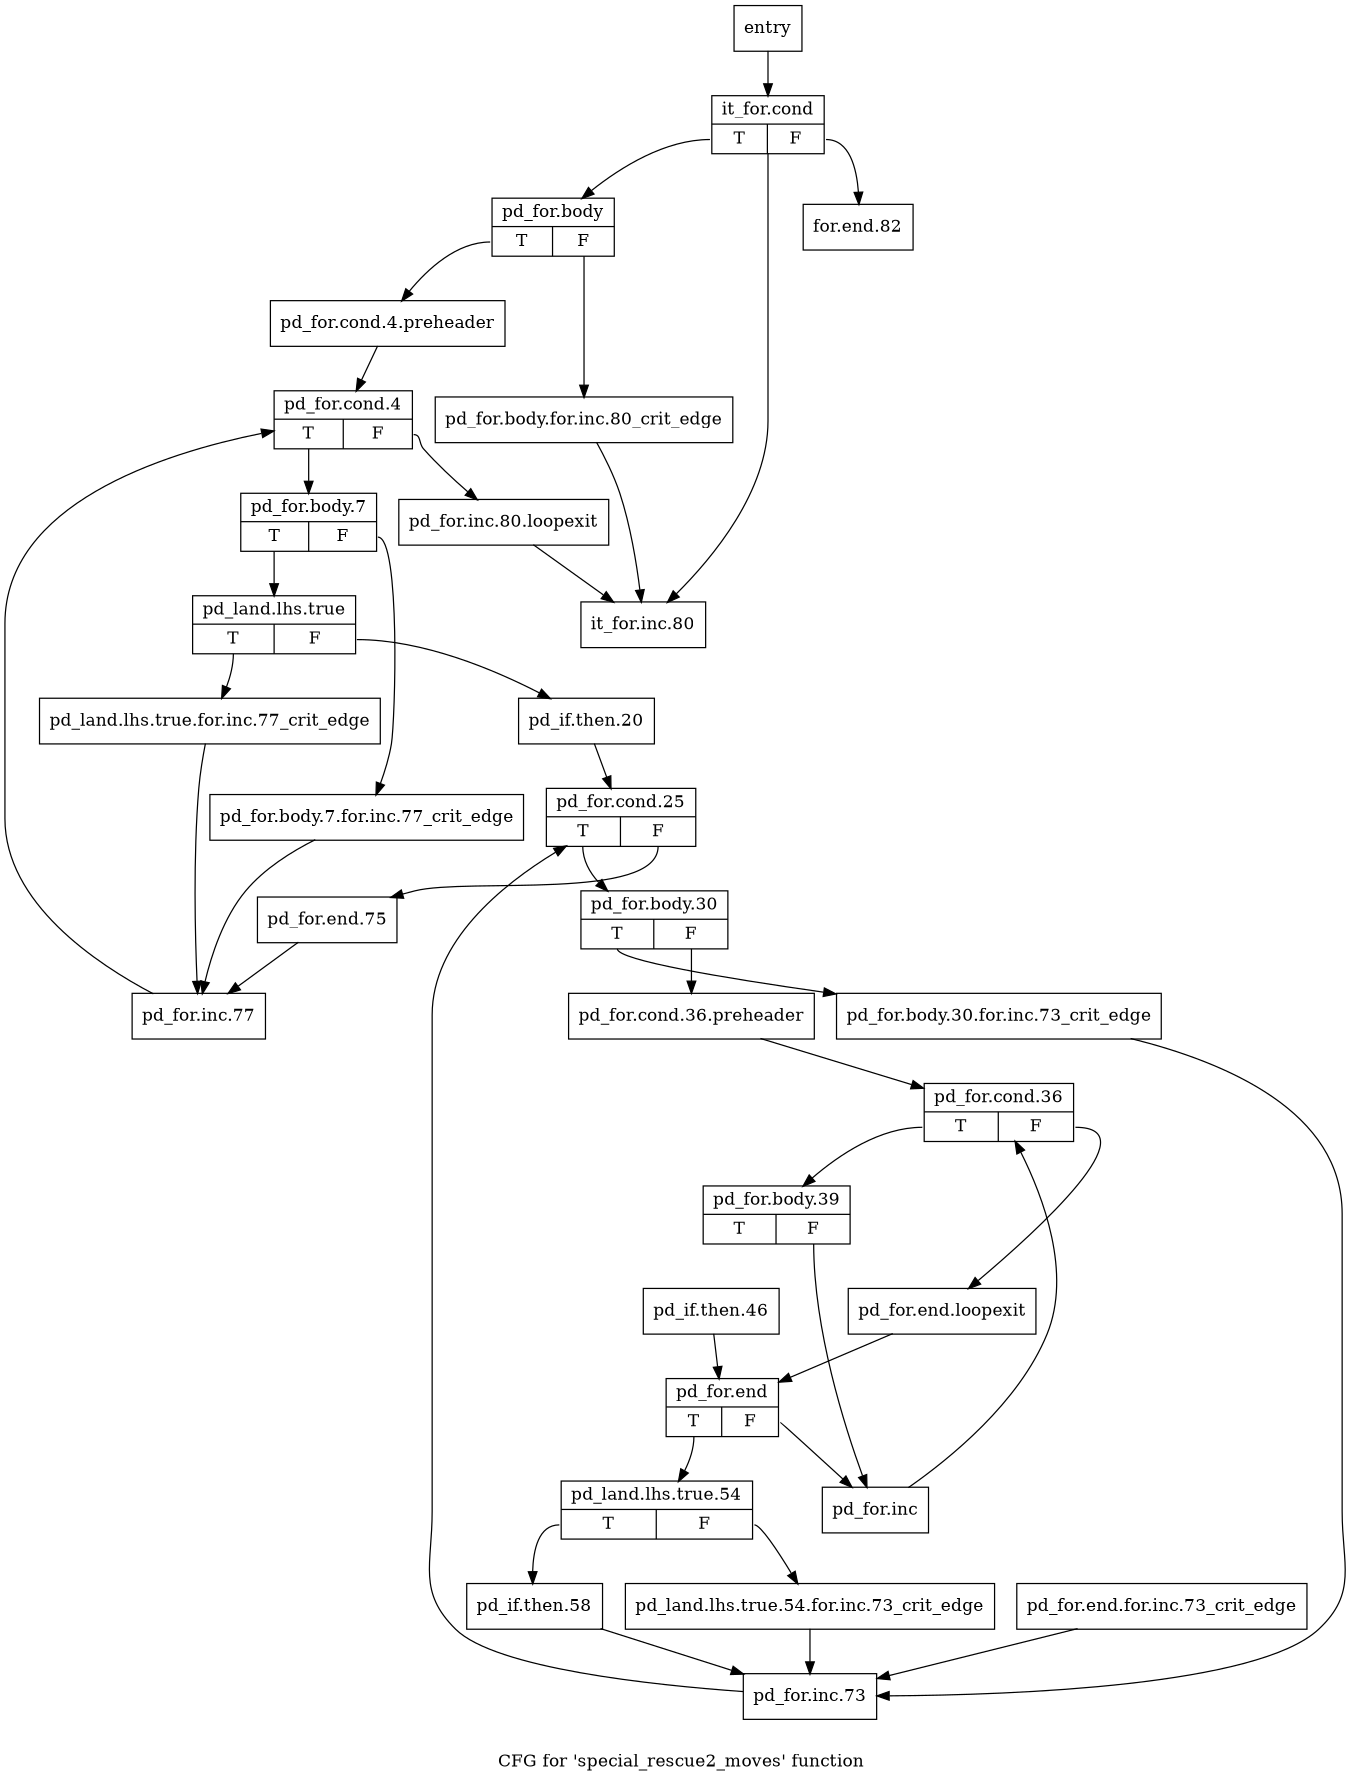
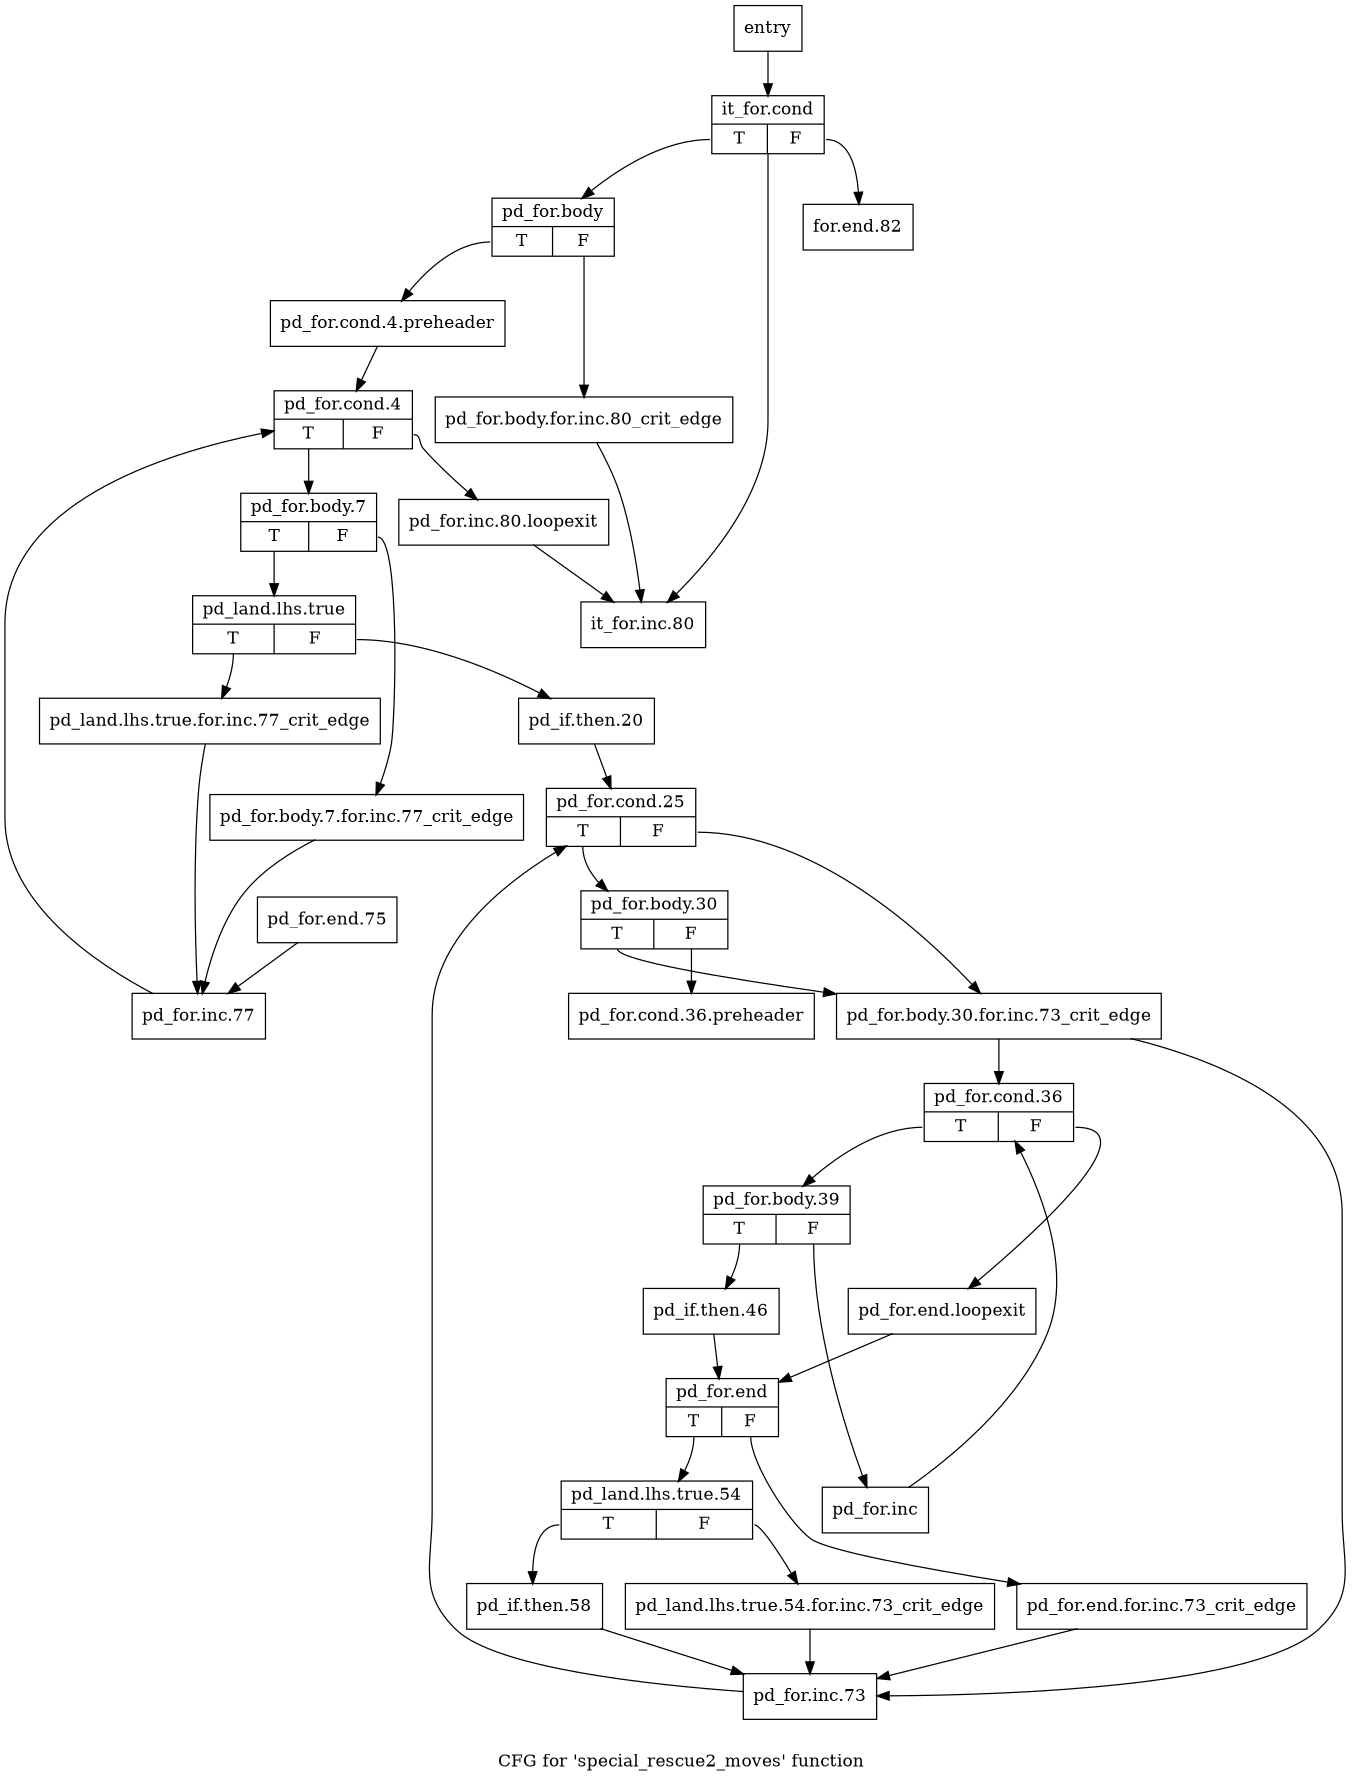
(537, 885) -> (849, 882)
(836, 1062) -> (999, 1055)
none -> (737, 1261)
(812, 1451) -> (849, 1552)
